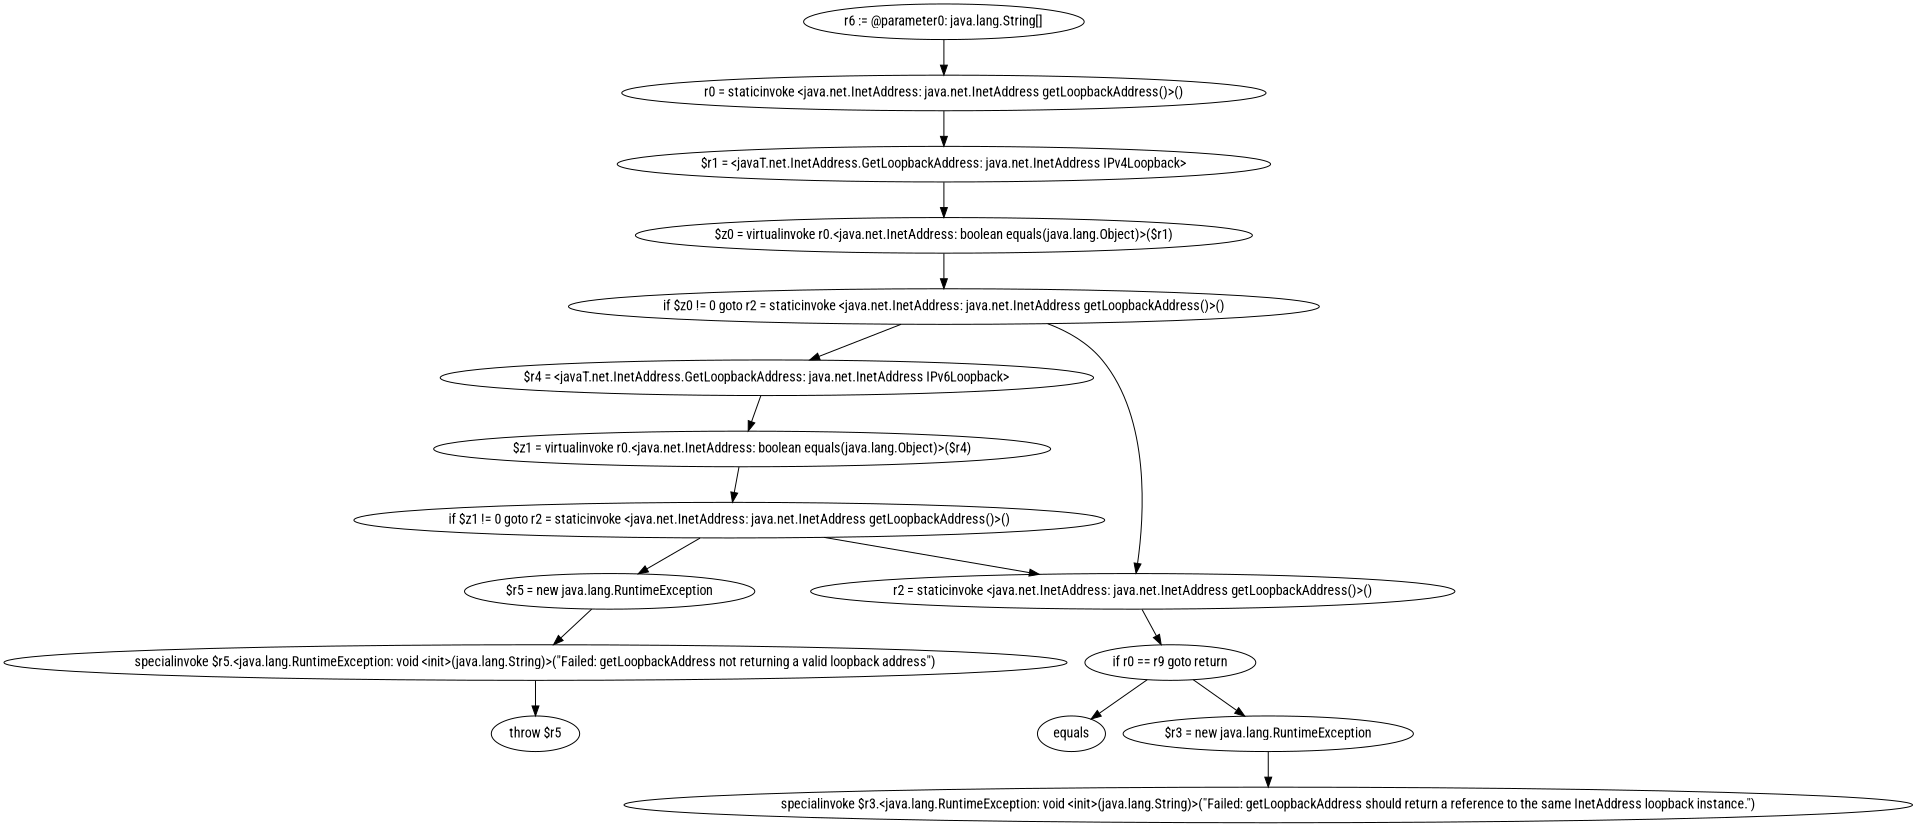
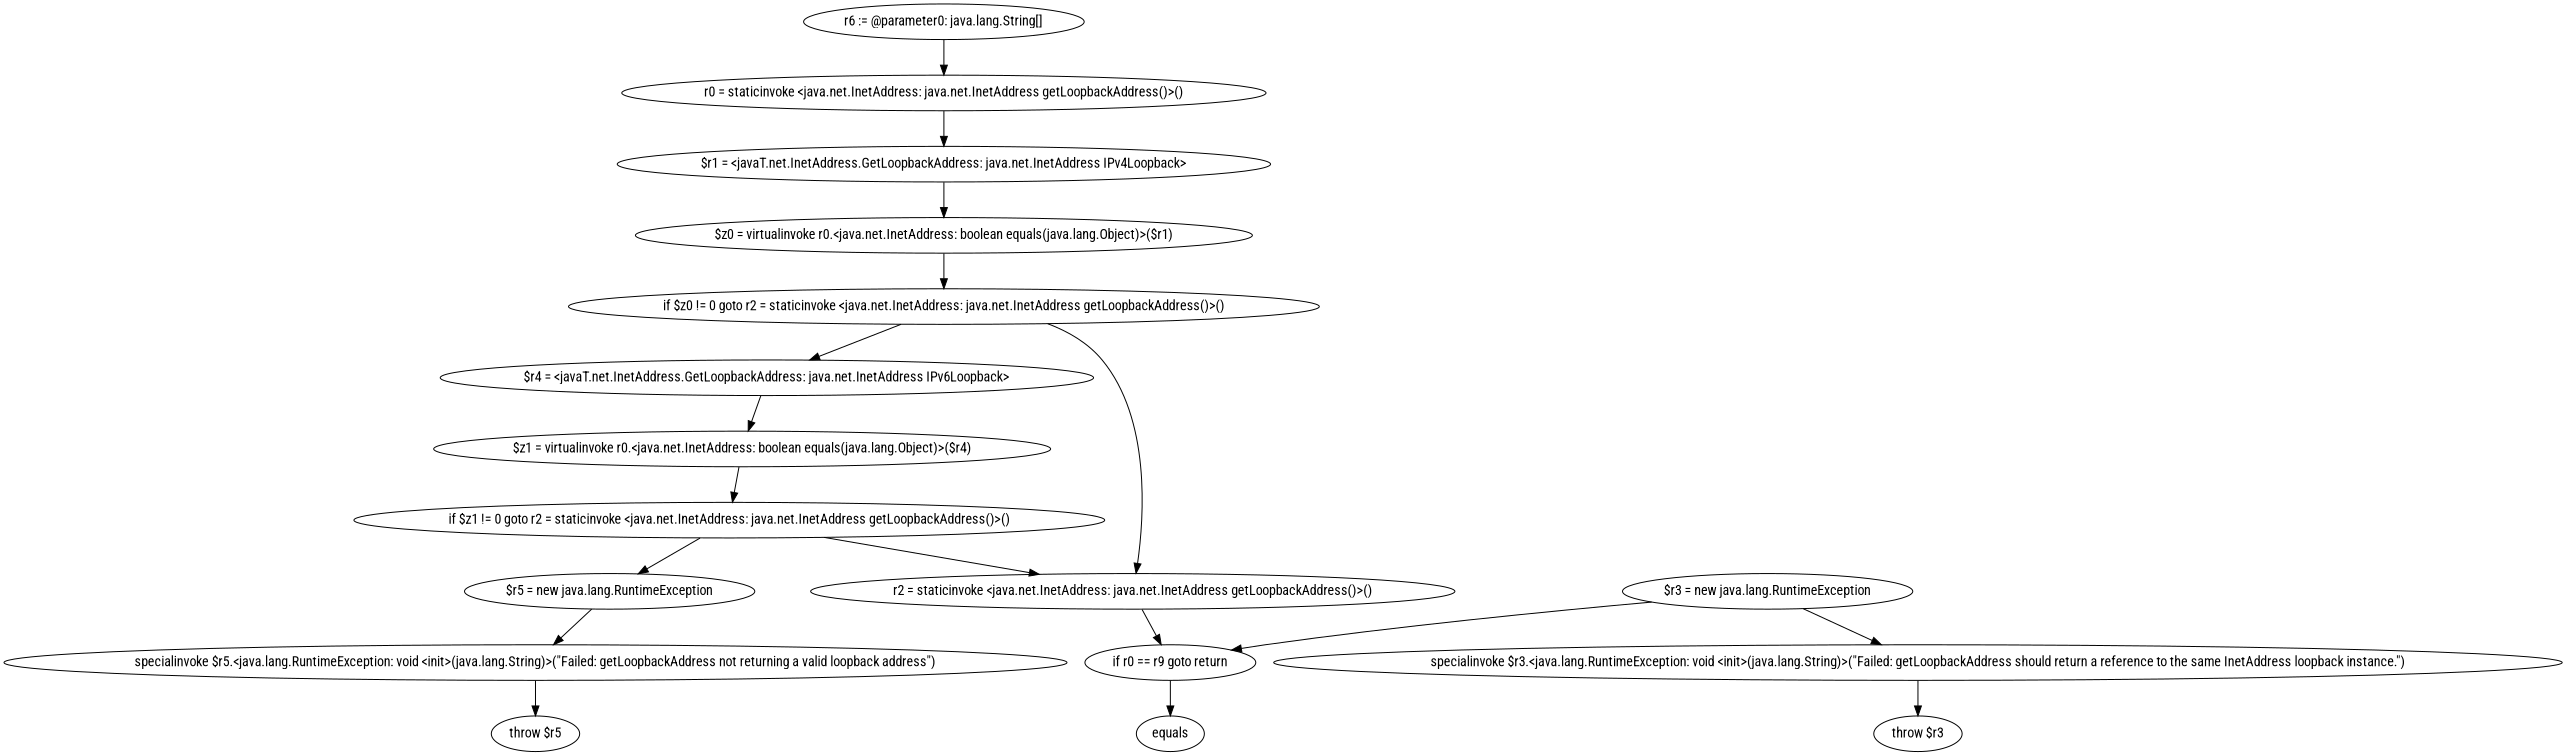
(1215, 695) -> (1446, 622)
none -> (1918, 734)
